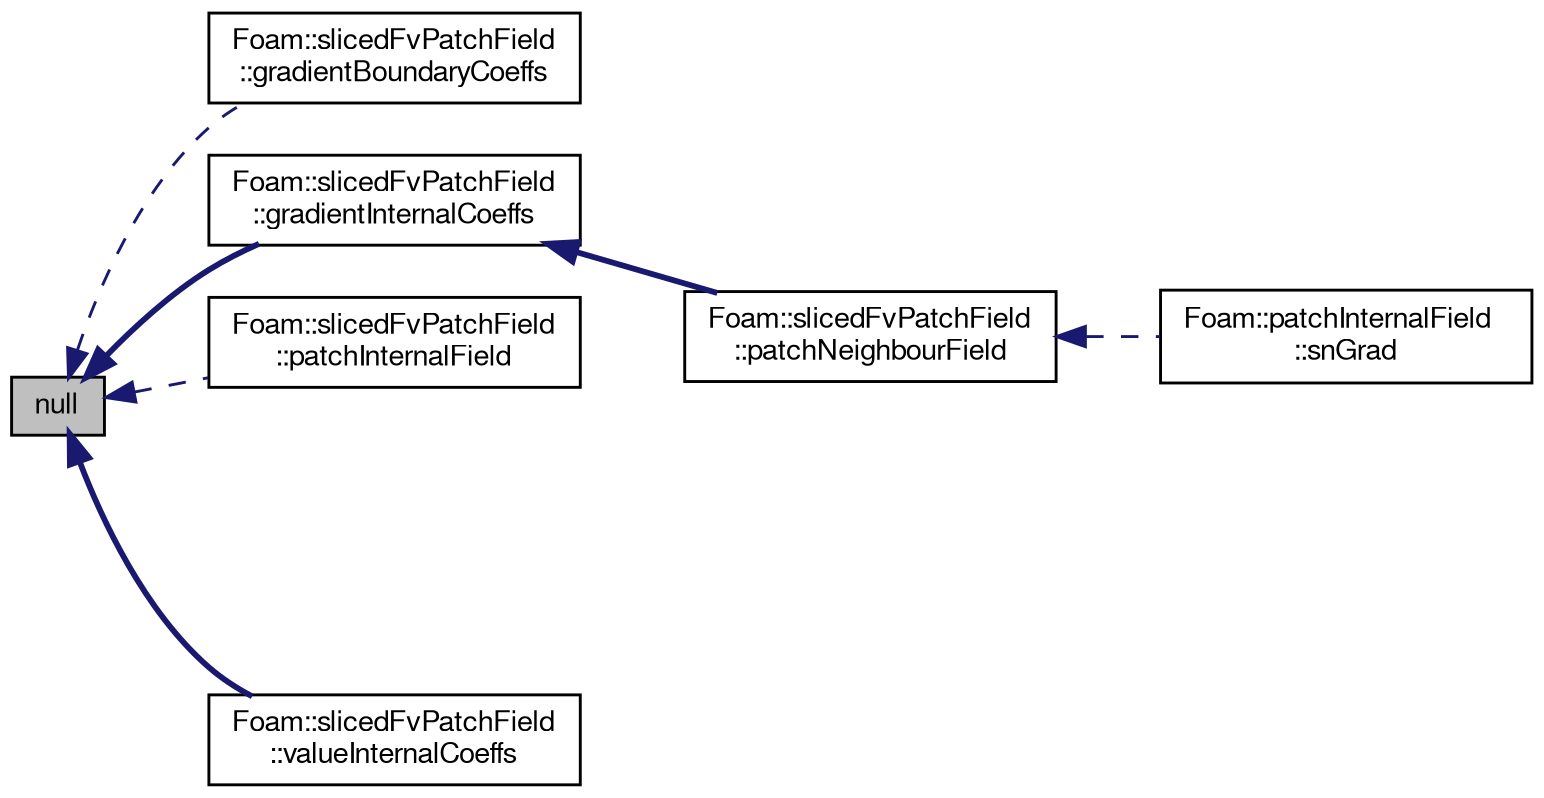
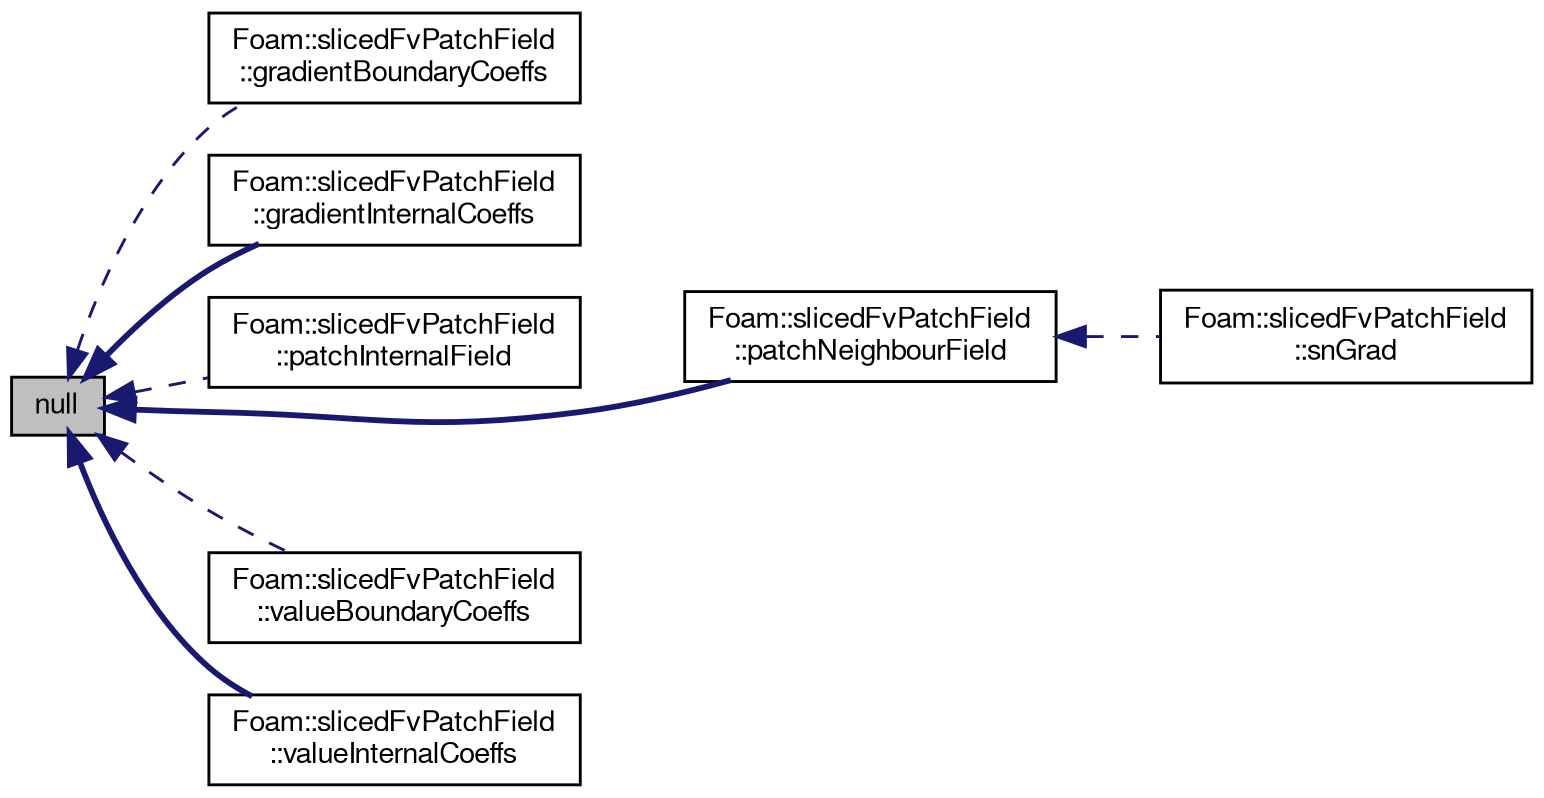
(647, 272) -> (434, 422)
(1346, 337) -> (1346, 337)
none -> (395, 598)
